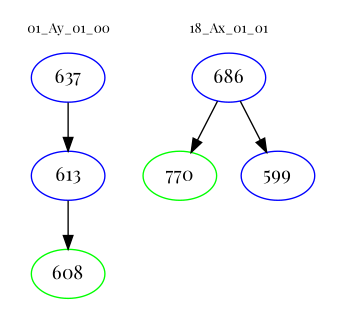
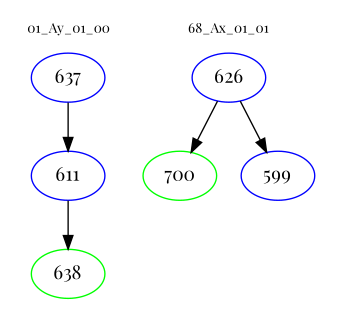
(229, 29) -> (229, 29)
(229, 78) -> (229, 78)
(68, 176) -> (68, 176)
(180, 176) -> (180, 176)
(68, 274) -> (68, 274)
